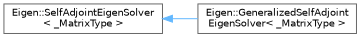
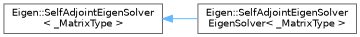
(277, 19) -> (277, 19)
